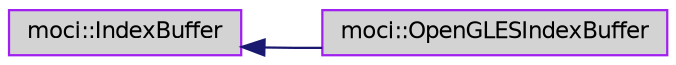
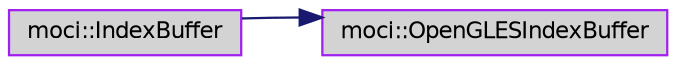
(293, 48) -> (271, 18)
